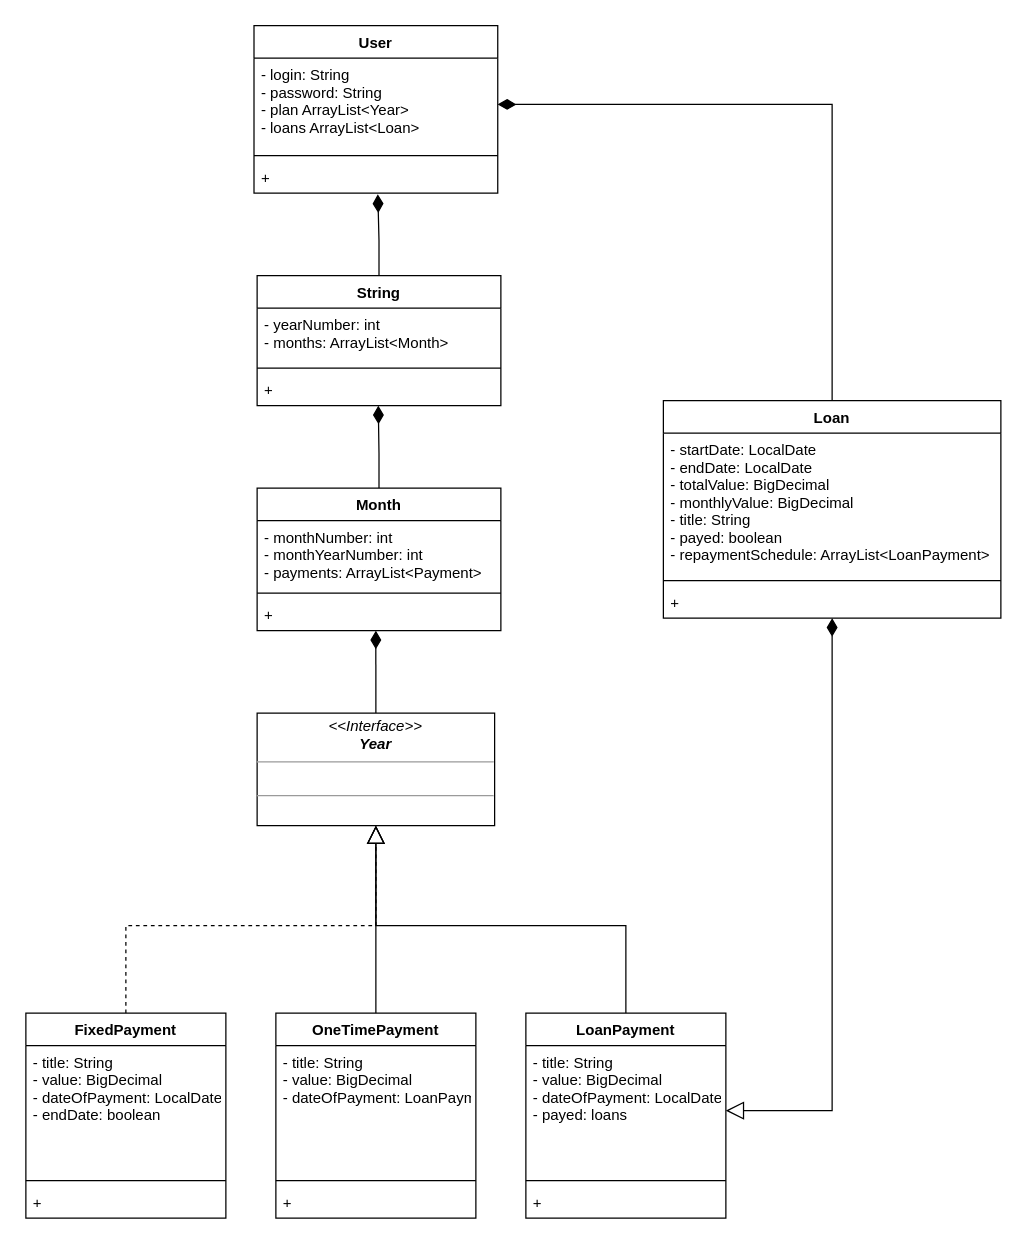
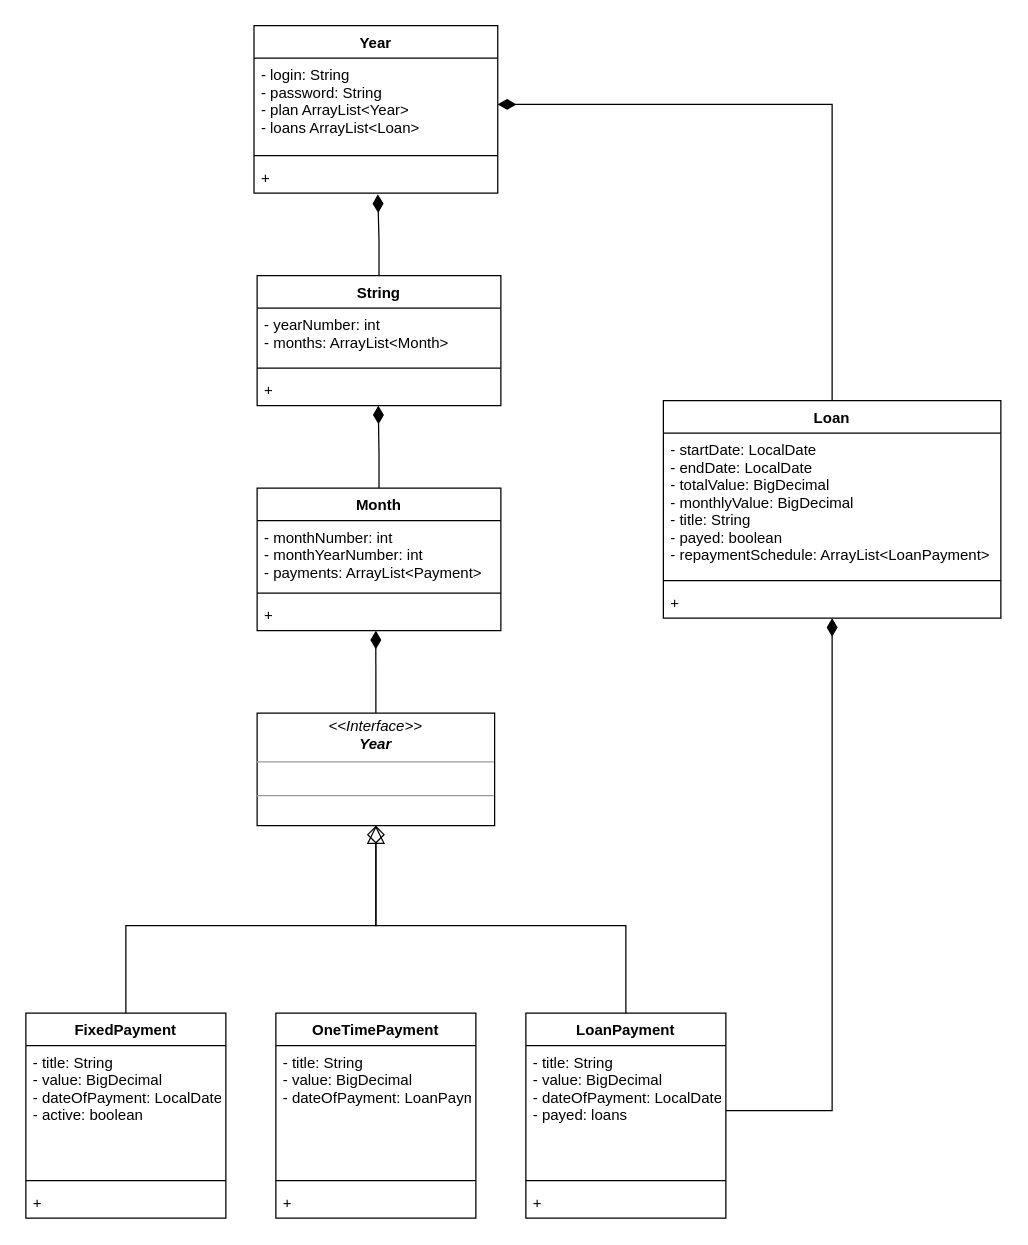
(375, 43) -> (375, 43)
(207, 926) -> (207, 926)
(378, 926) -> (378, 926)
(376, 970) -> none
(84, 1063) -> (84, 1063)
(744, 1111) -> (736, 1111)
